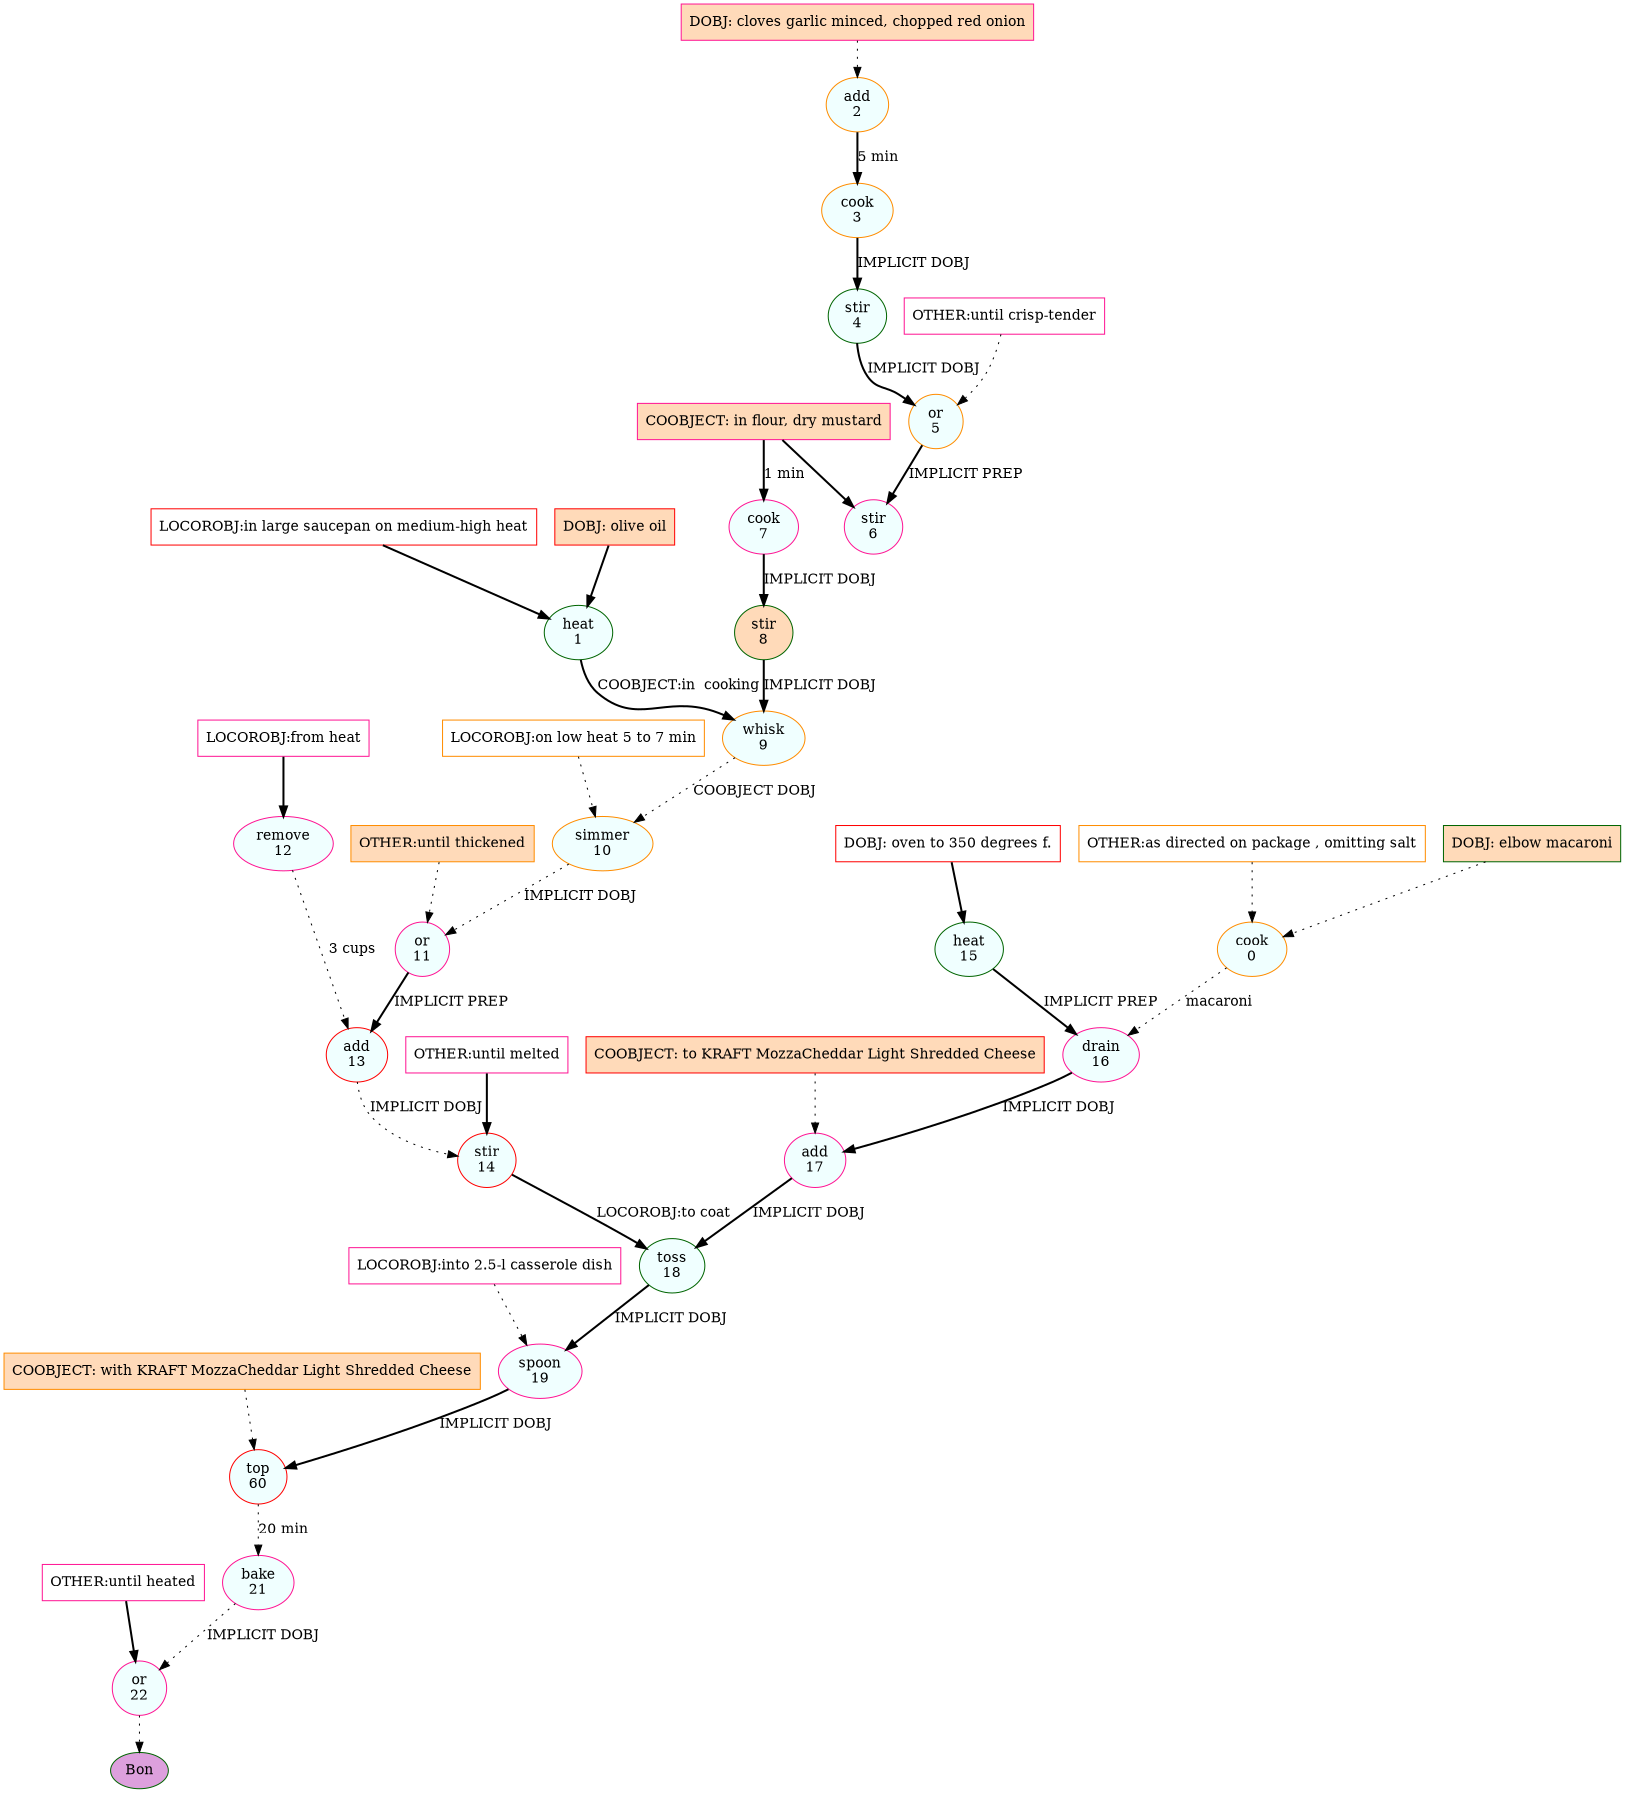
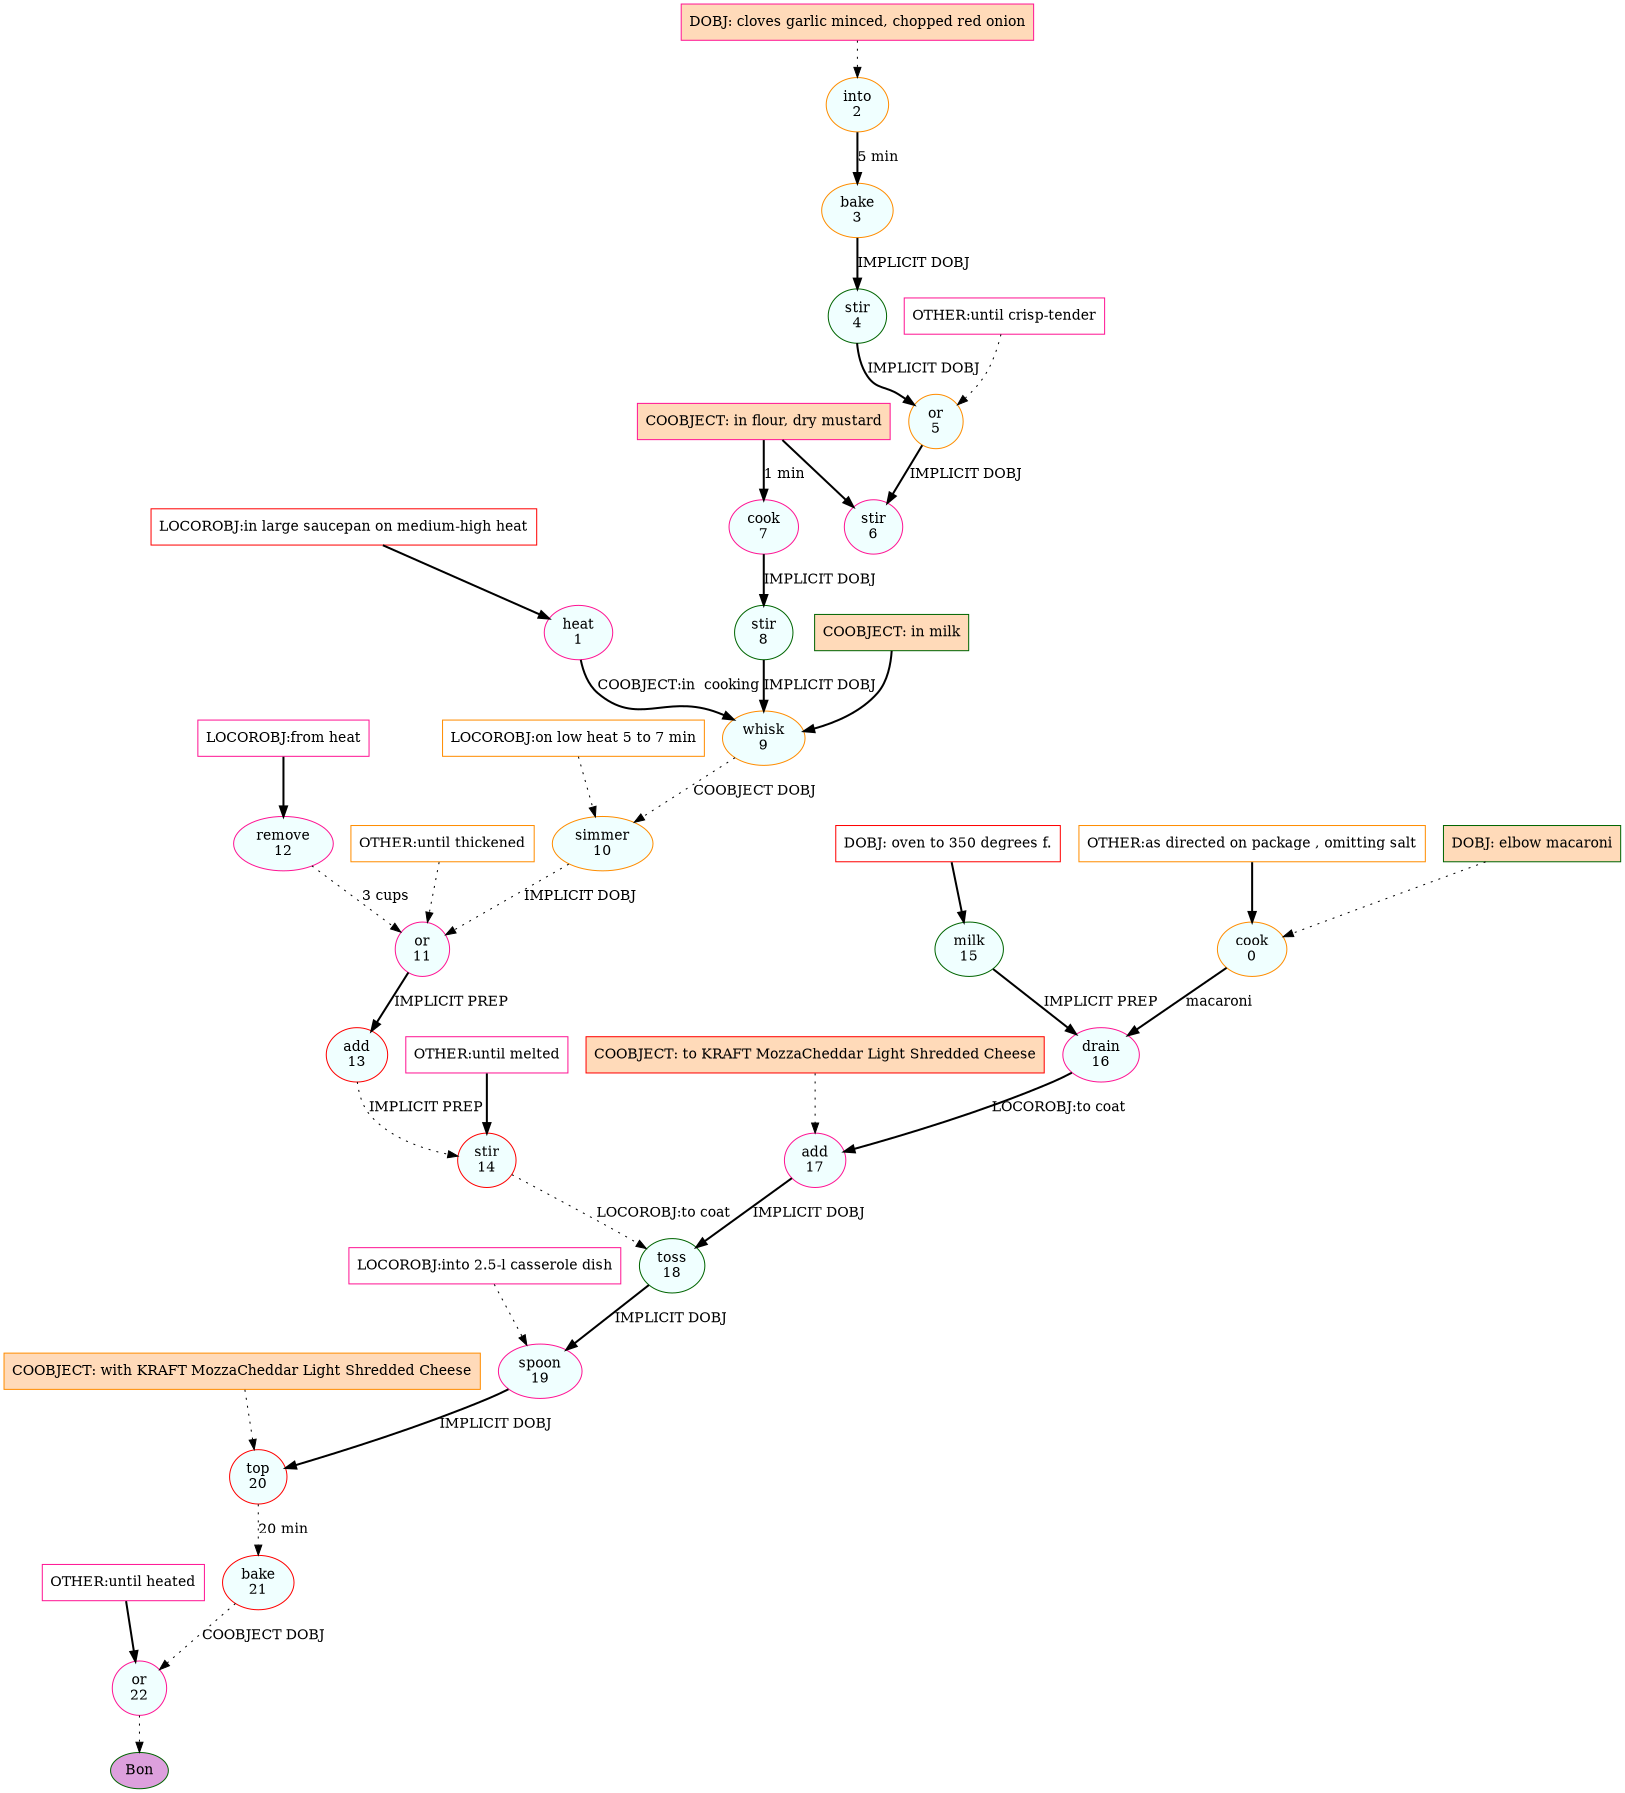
(857, 105) -> (857, 105)
(857, 210) -> (857, 210)
(966, 474) -> (966, 474)
(615, 527) -> none
(578, 633) -> (578, 633)
(764, 633) -> (764, 633)
none -> (892, 633)
(443, 844) -> (443, 844)
(1252, 887) -> (1252, 887)
(319, 945) -> (352, 896)
(969, 949) -> (969, 949)
(1182, 999) -> (1182, 999)
(426, 1108) -> (426, 1108)
(1059, 1108) -> (1059, 1108)
(575, 1209) -> (575, 1209)
(258, 1477) -> (258, 1477)
(258, 1583) -> (258, 1583)
(263, 1635) -> (263, 1635)
